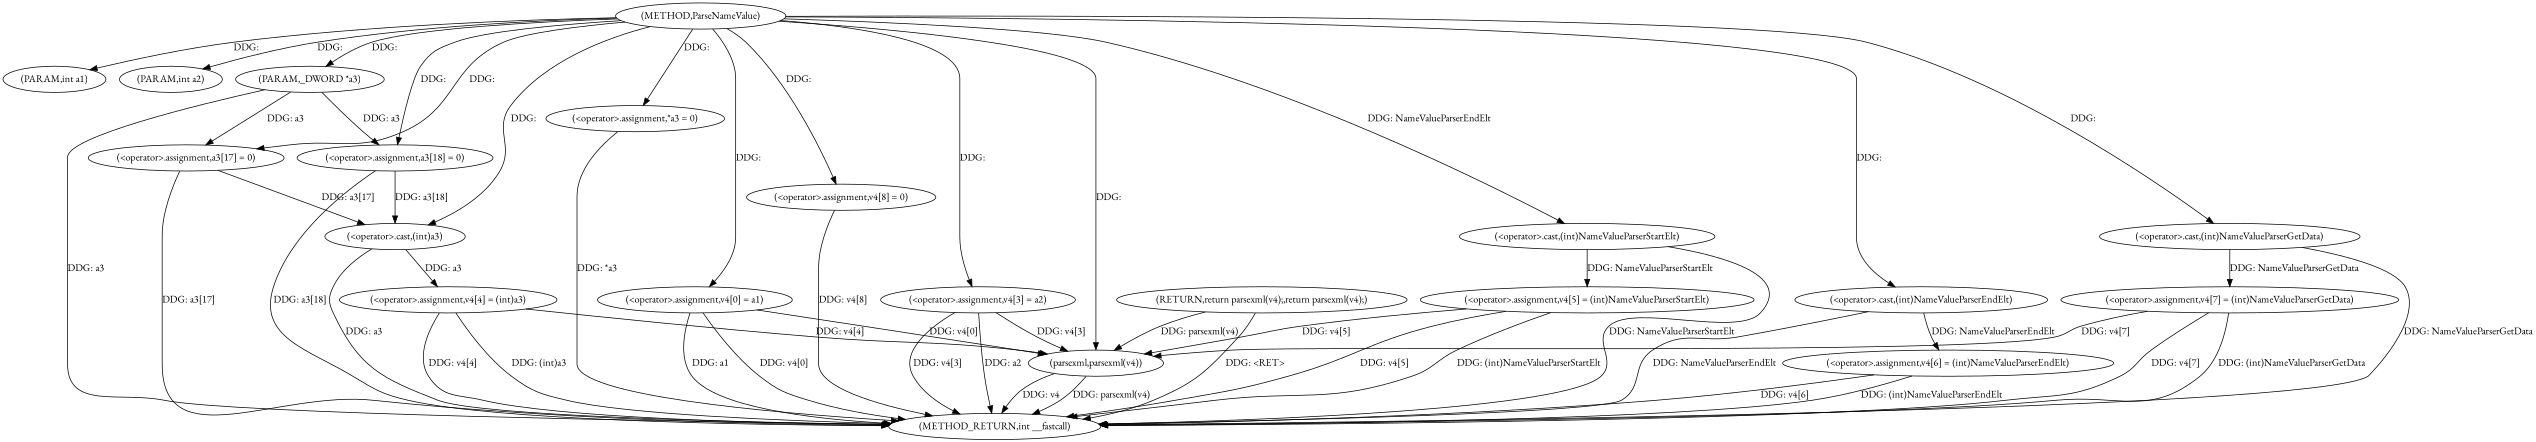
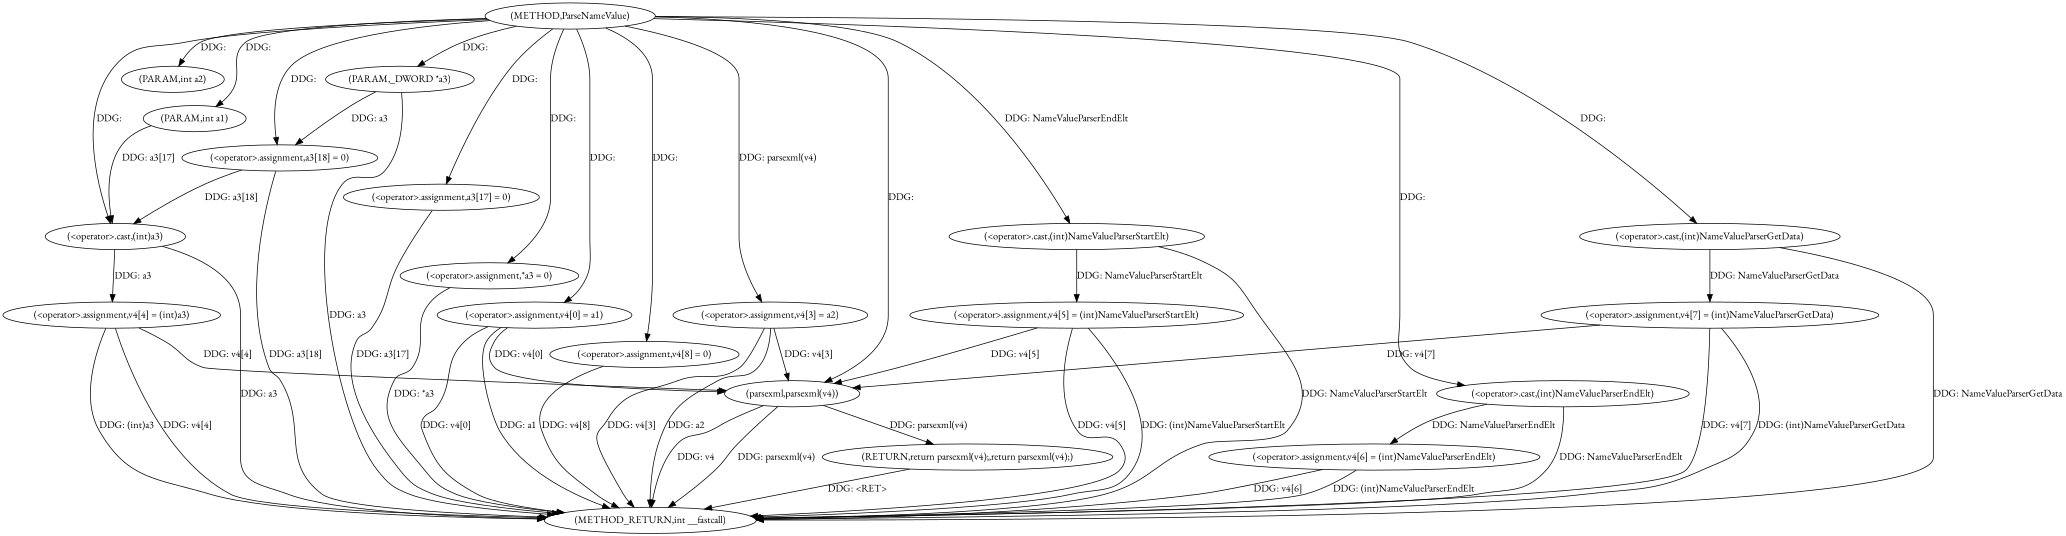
(251, 117) -> none
(974, 158) -> (778, 158)
(288, 196) -> (113, 162)
(1161, 326) -> (875, 424)
